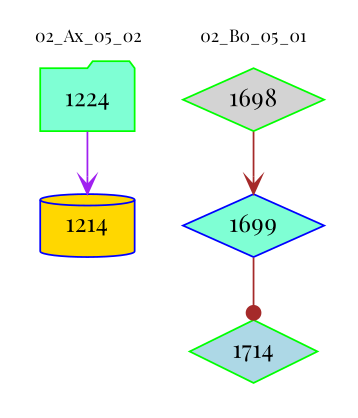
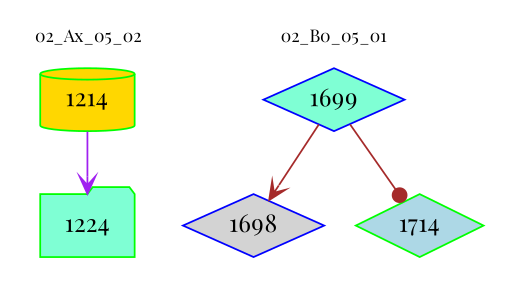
(254, 100) -> (254, 226)
(87, 154) -> (87, 154)
(254, 154) -> (299, 155)
(87, 226) -> (87, 100)
